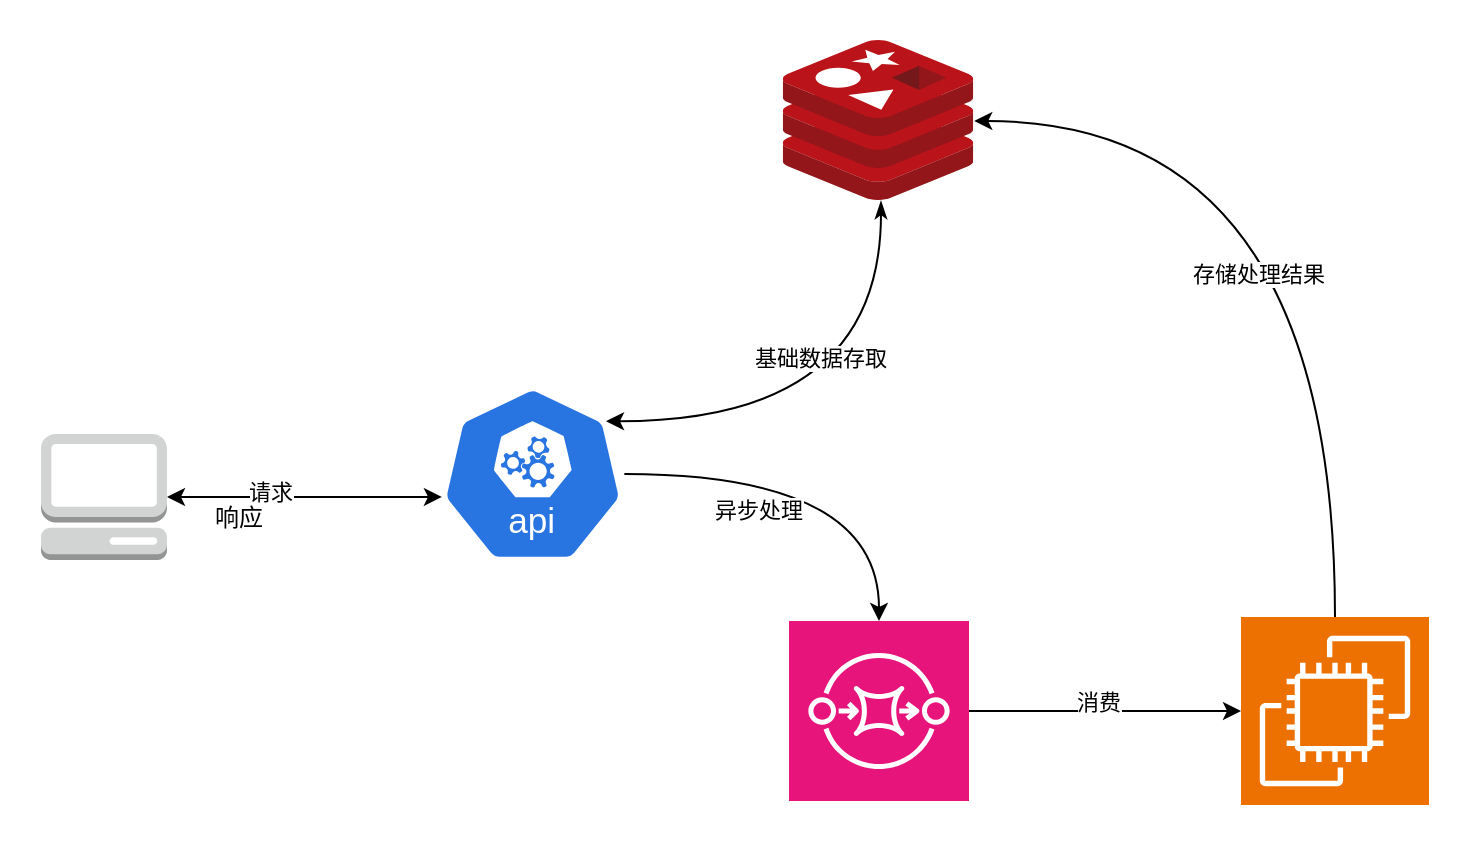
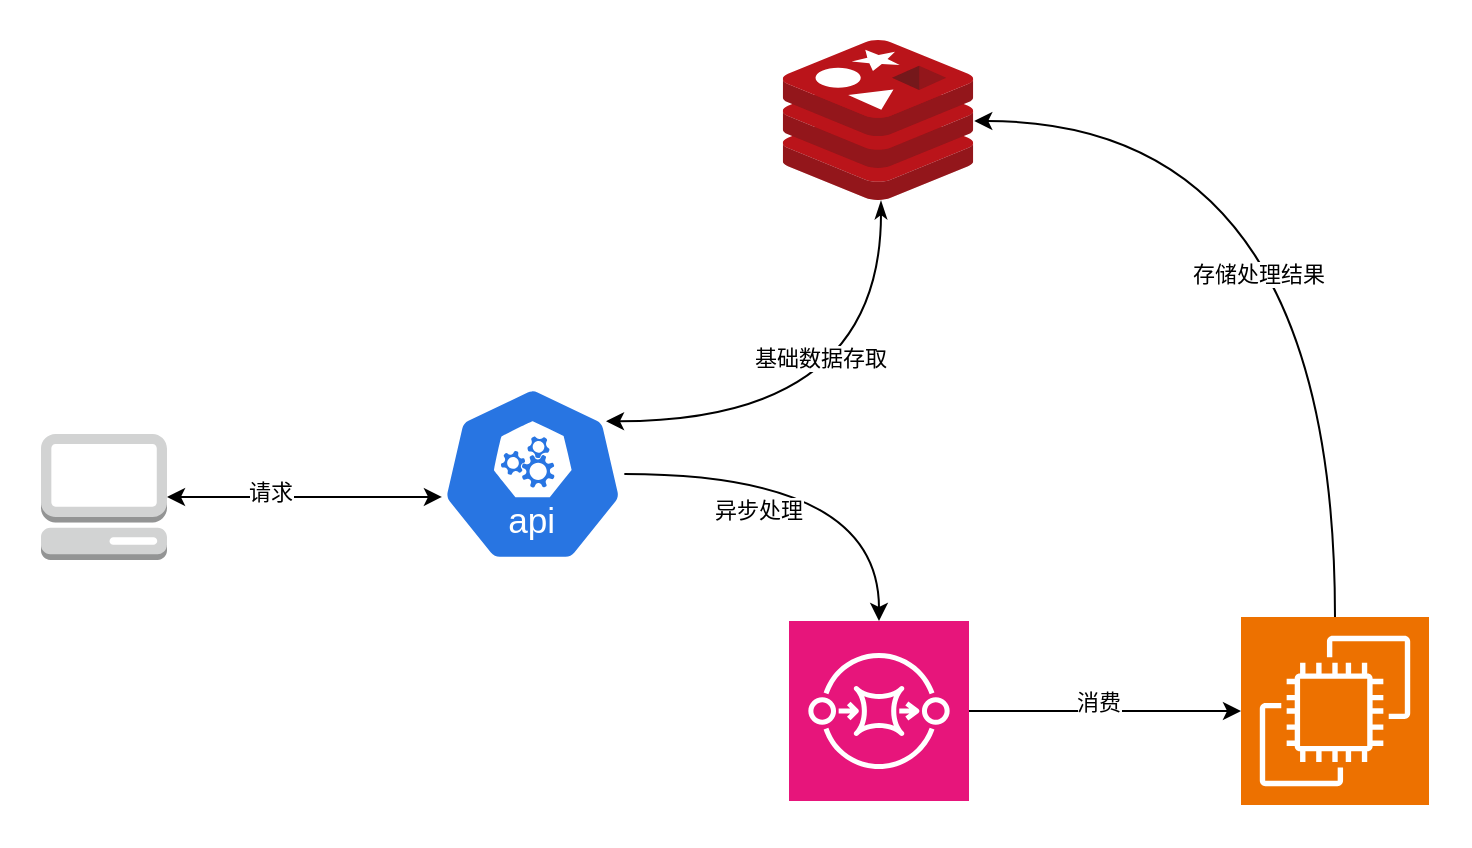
(239, 519) -> none
